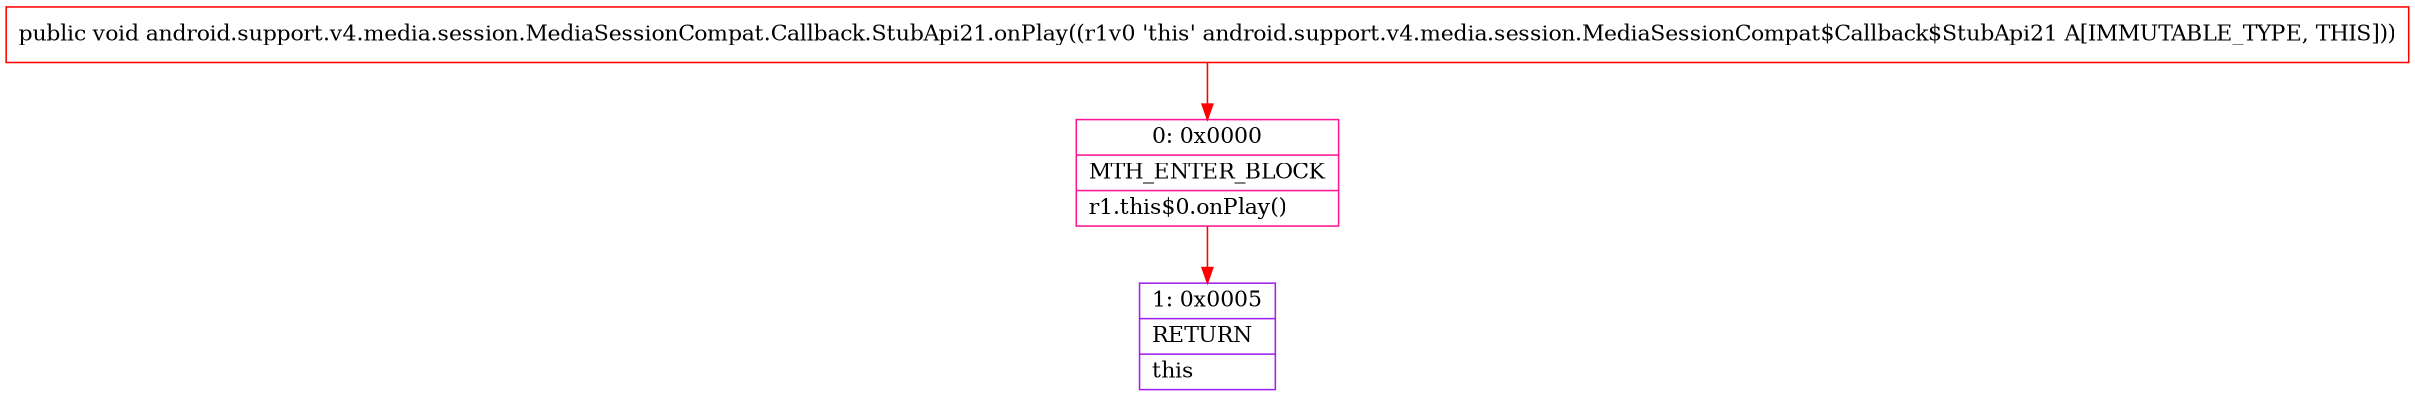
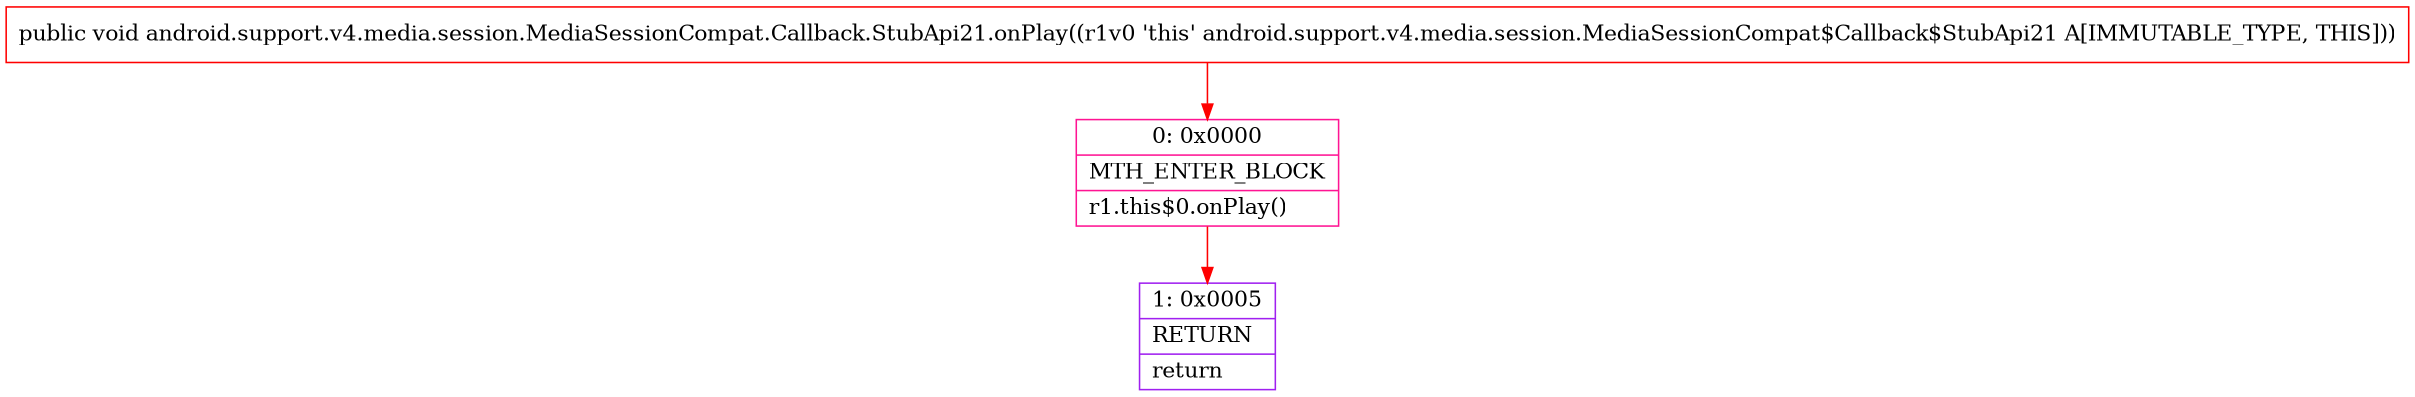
(1173, 371) -> (1187, 371)
